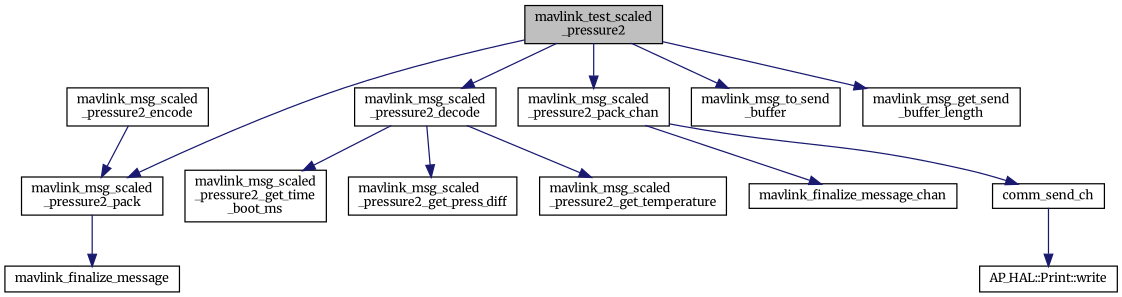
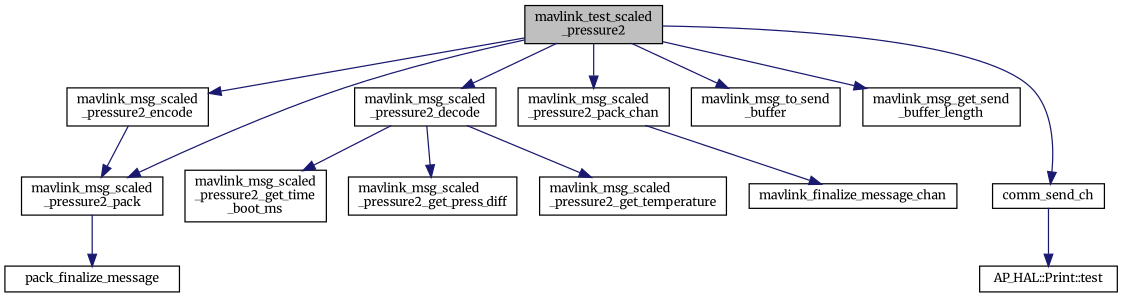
none -> (373, 65)
(839, 147) -> (896, 43)
(92, 279) -> (92, 279)
(1048, 279) -> (1048, 279)
